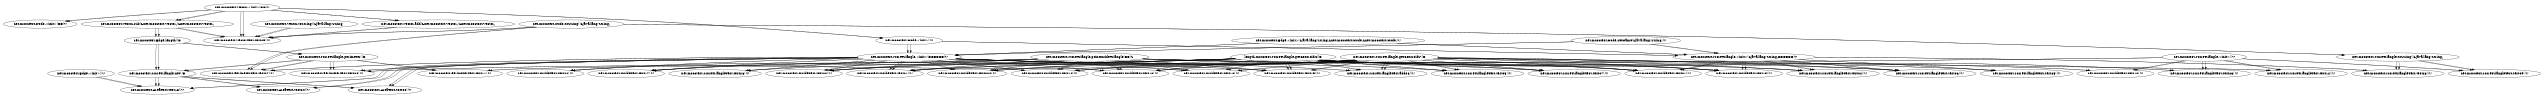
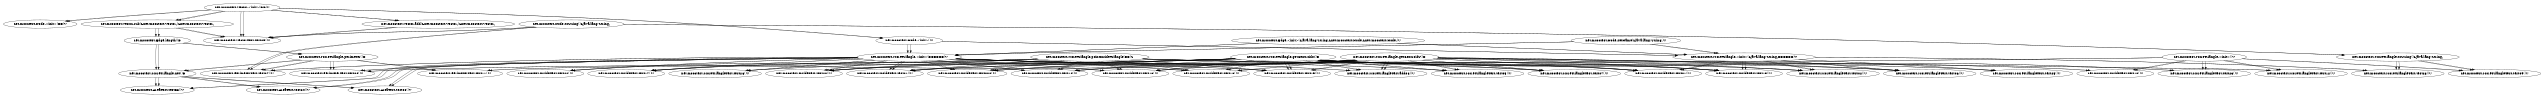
(304, 24) -> none
(1283, 57) -> (1283, 57)
(81, 74) -> none
(157, 90) -> (157, 90)
